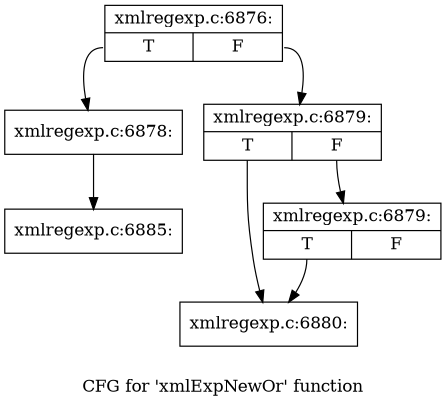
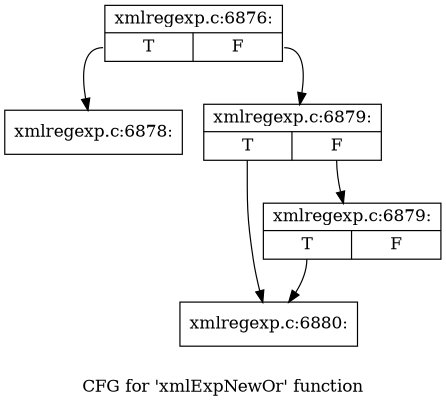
(94, 231) -> none
